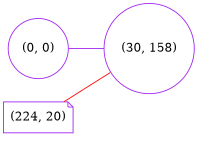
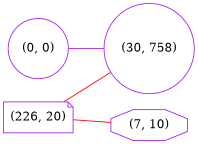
(149, 49) -> (149, 49)
(38, 117) -> (38, 117)
none -> (149, 125)
